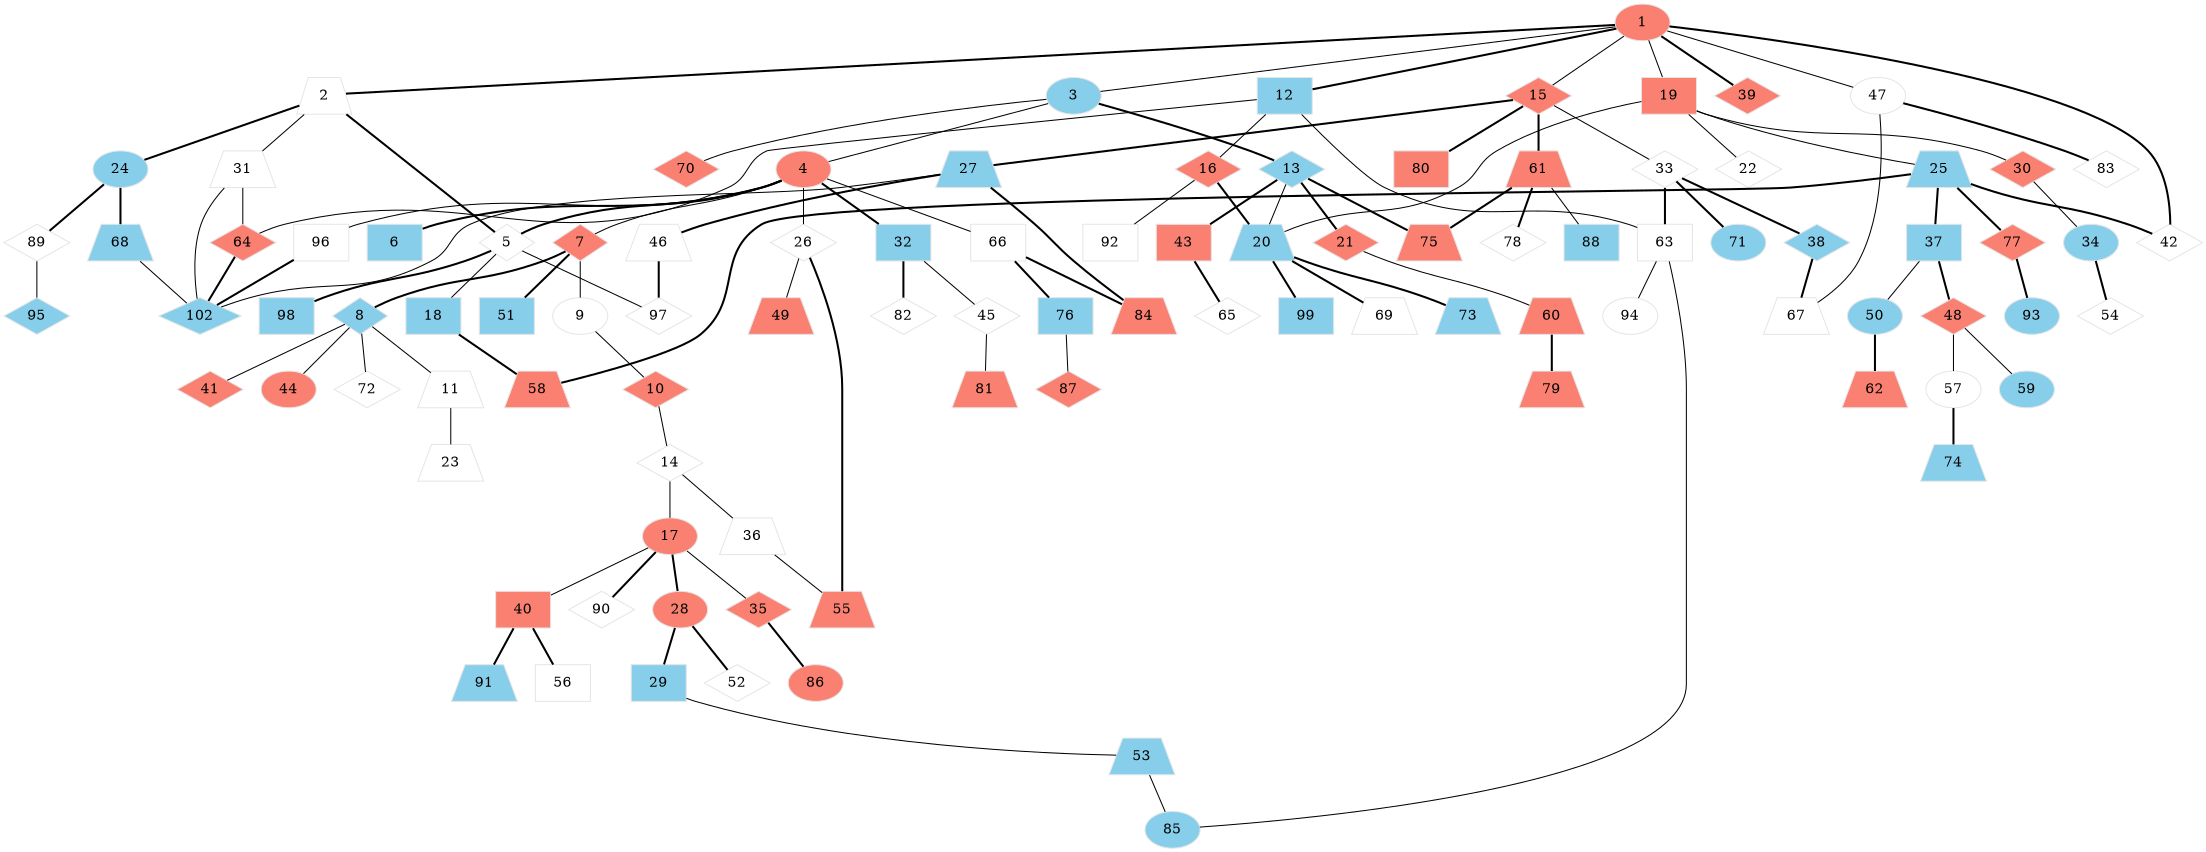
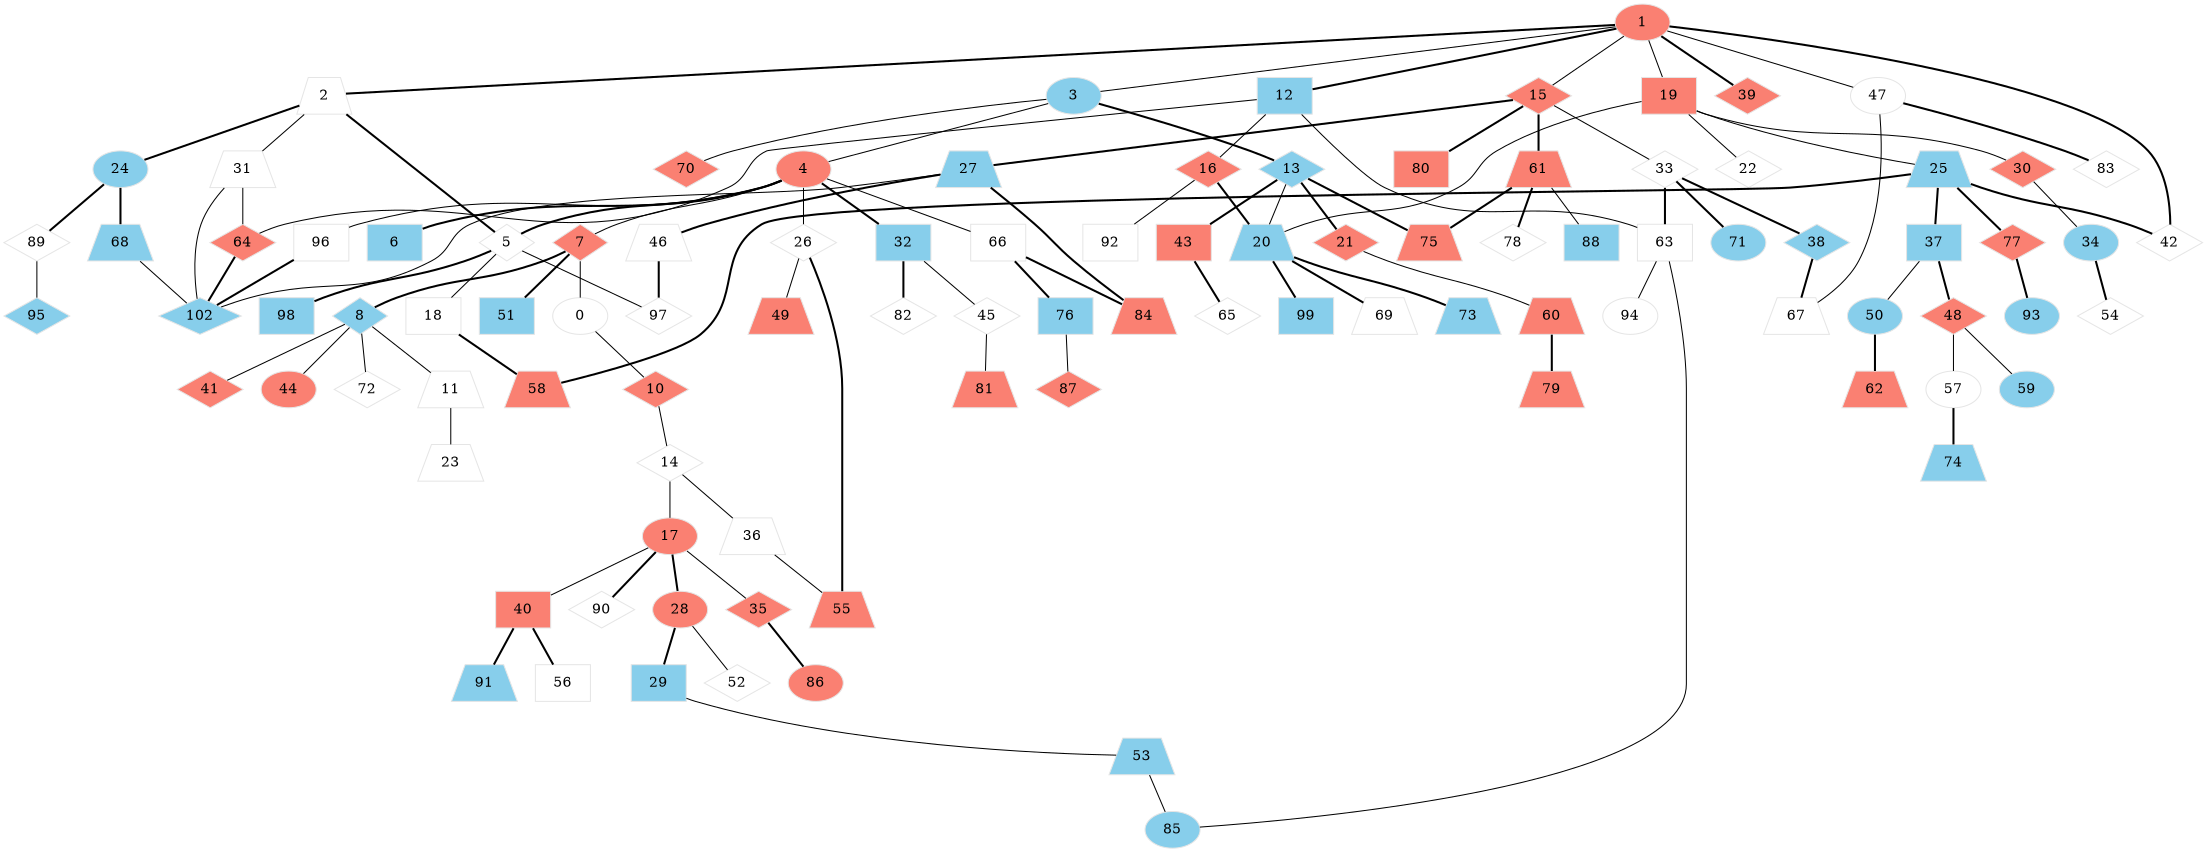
(433, 316) -> (433, 316)
(580, 316) -> (580, 316)
(710, 648) -> (710, 648)
